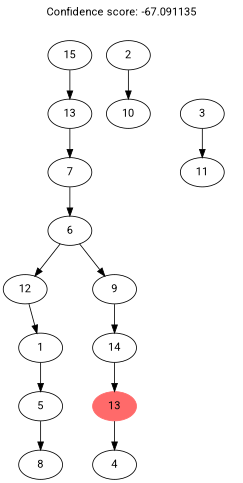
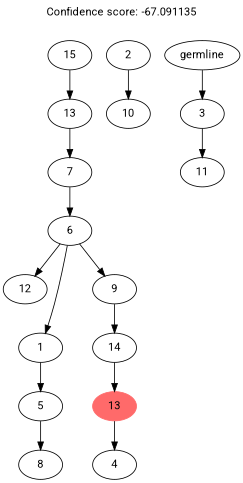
none -> (202, 55)
(32, 315) -> (59, 286)
